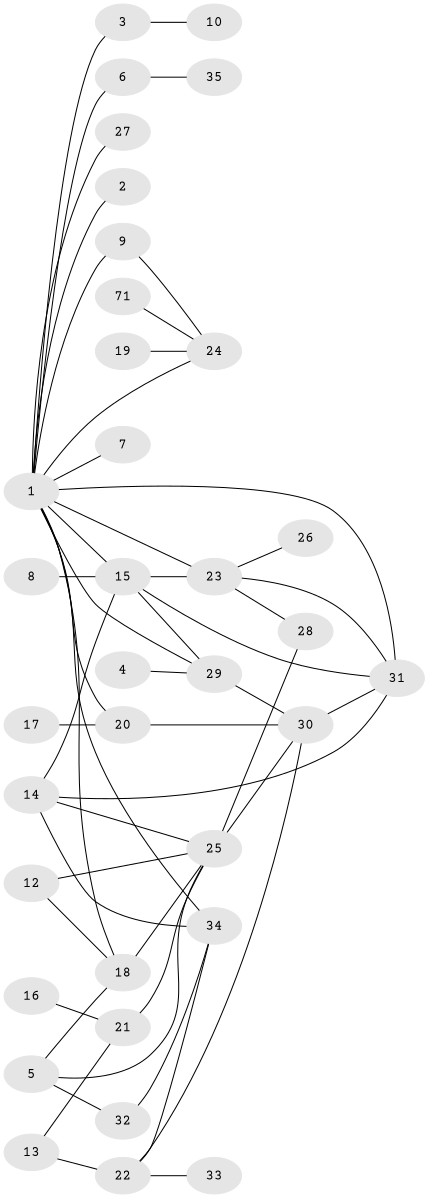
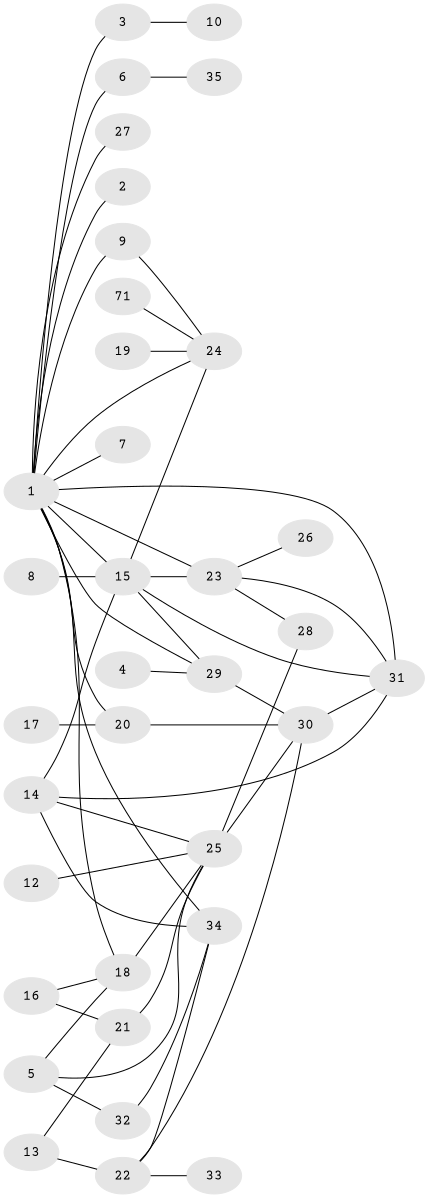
none -> (169, 464)
(77, 928) -> (77, 984)
